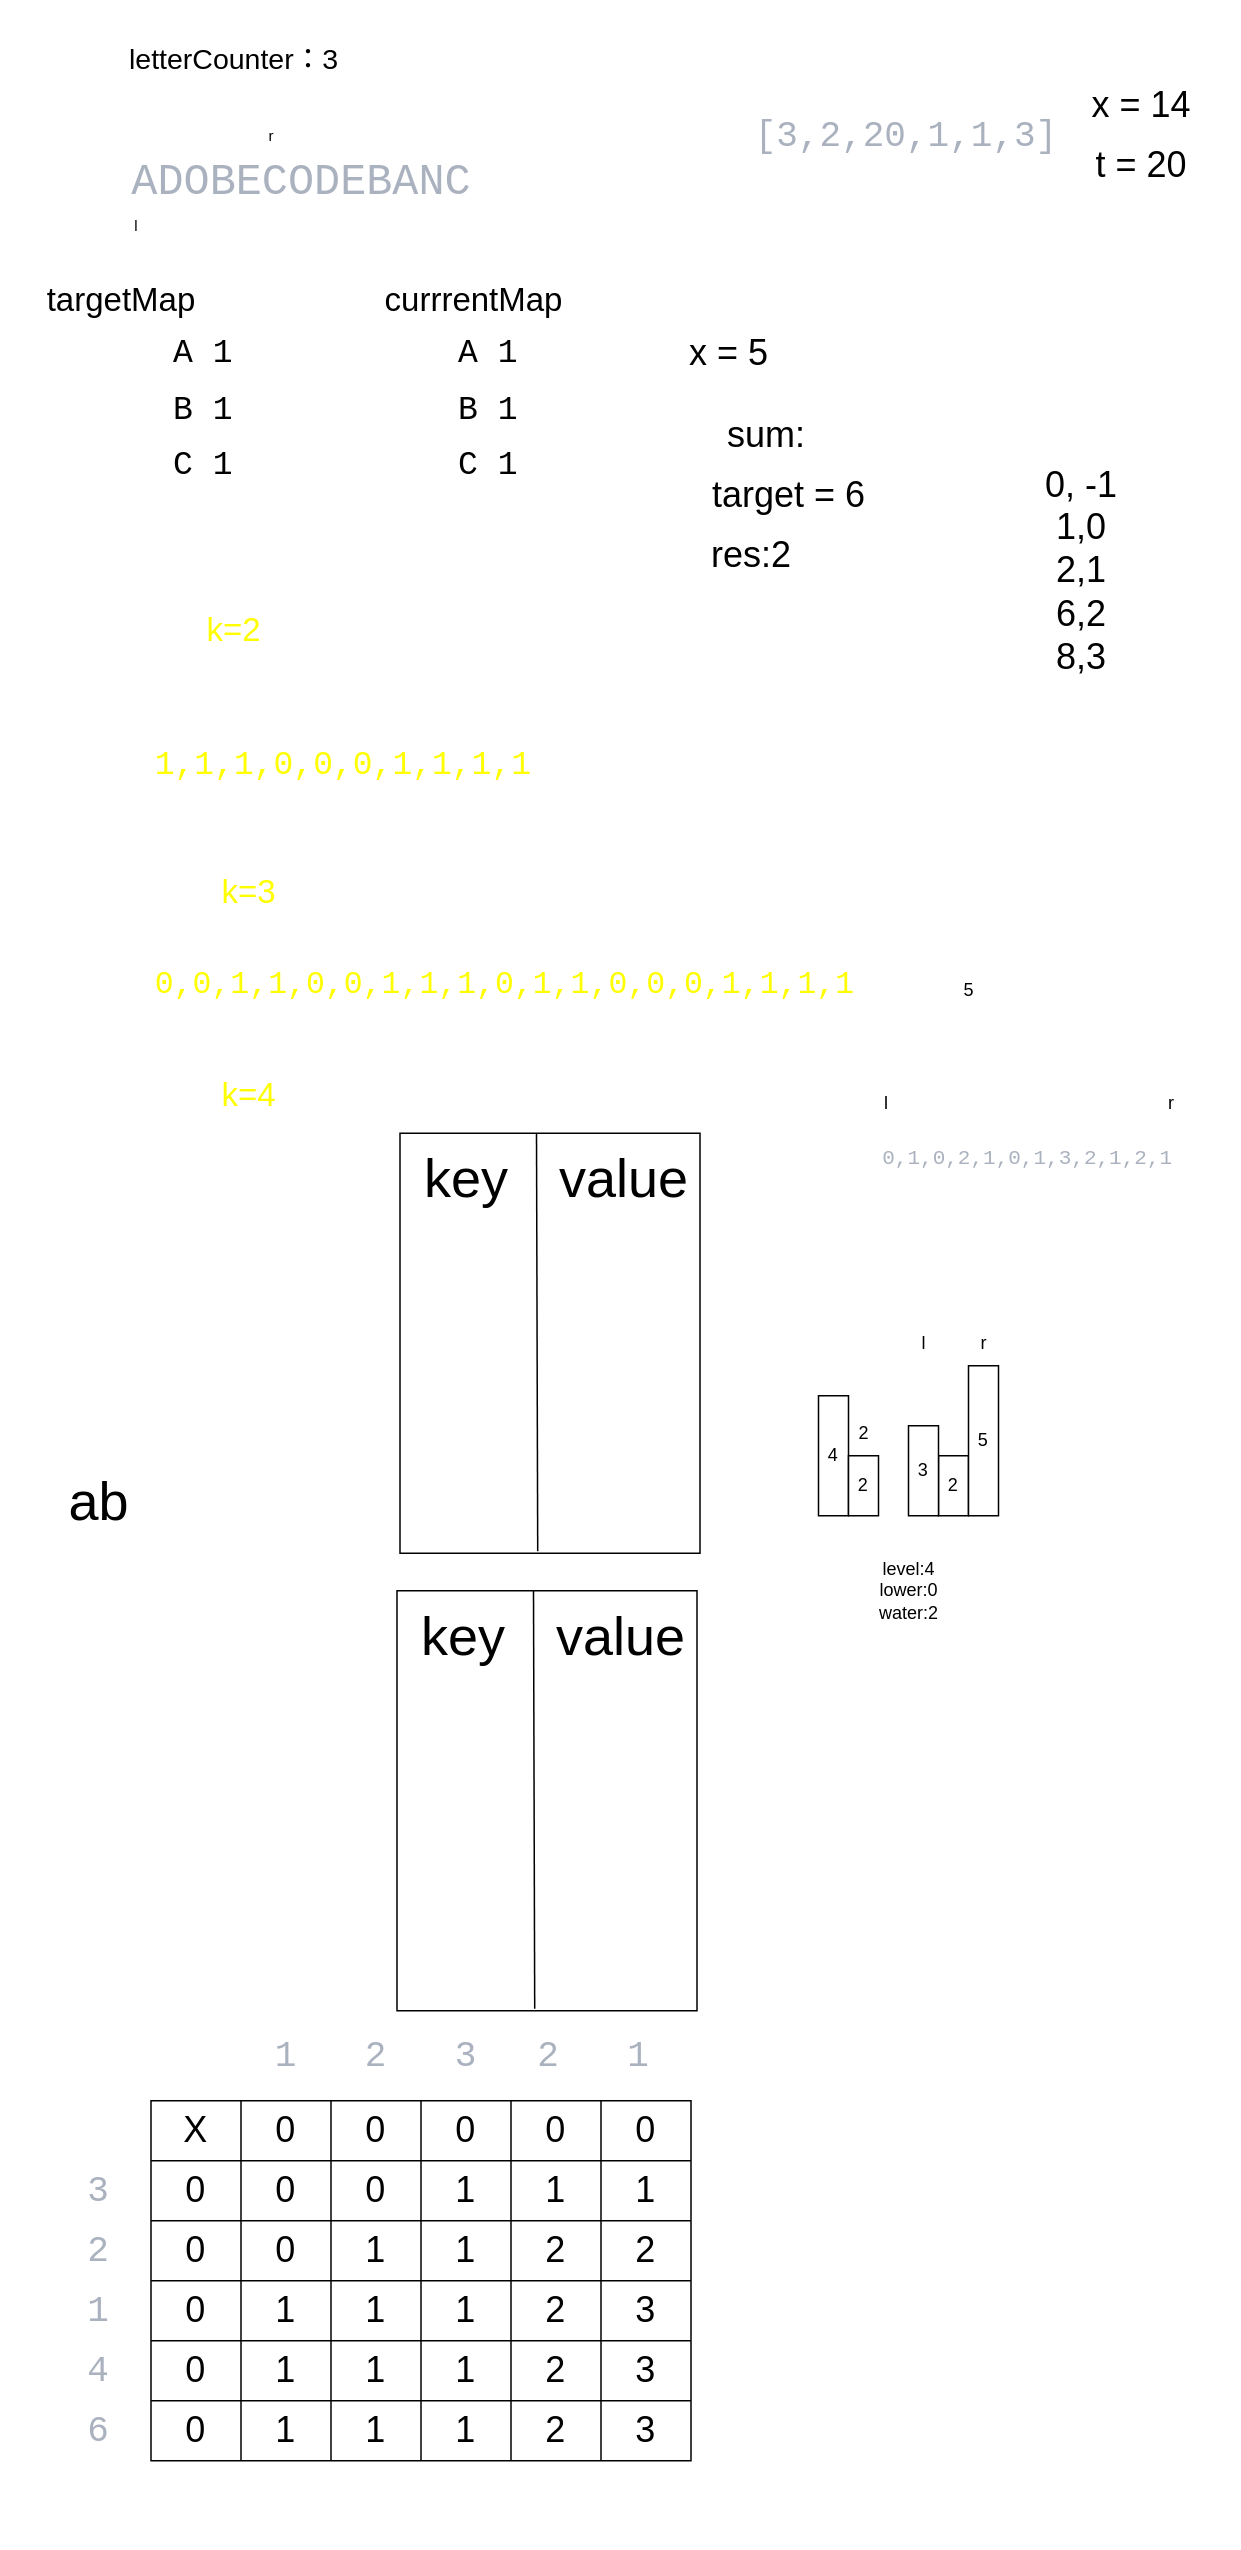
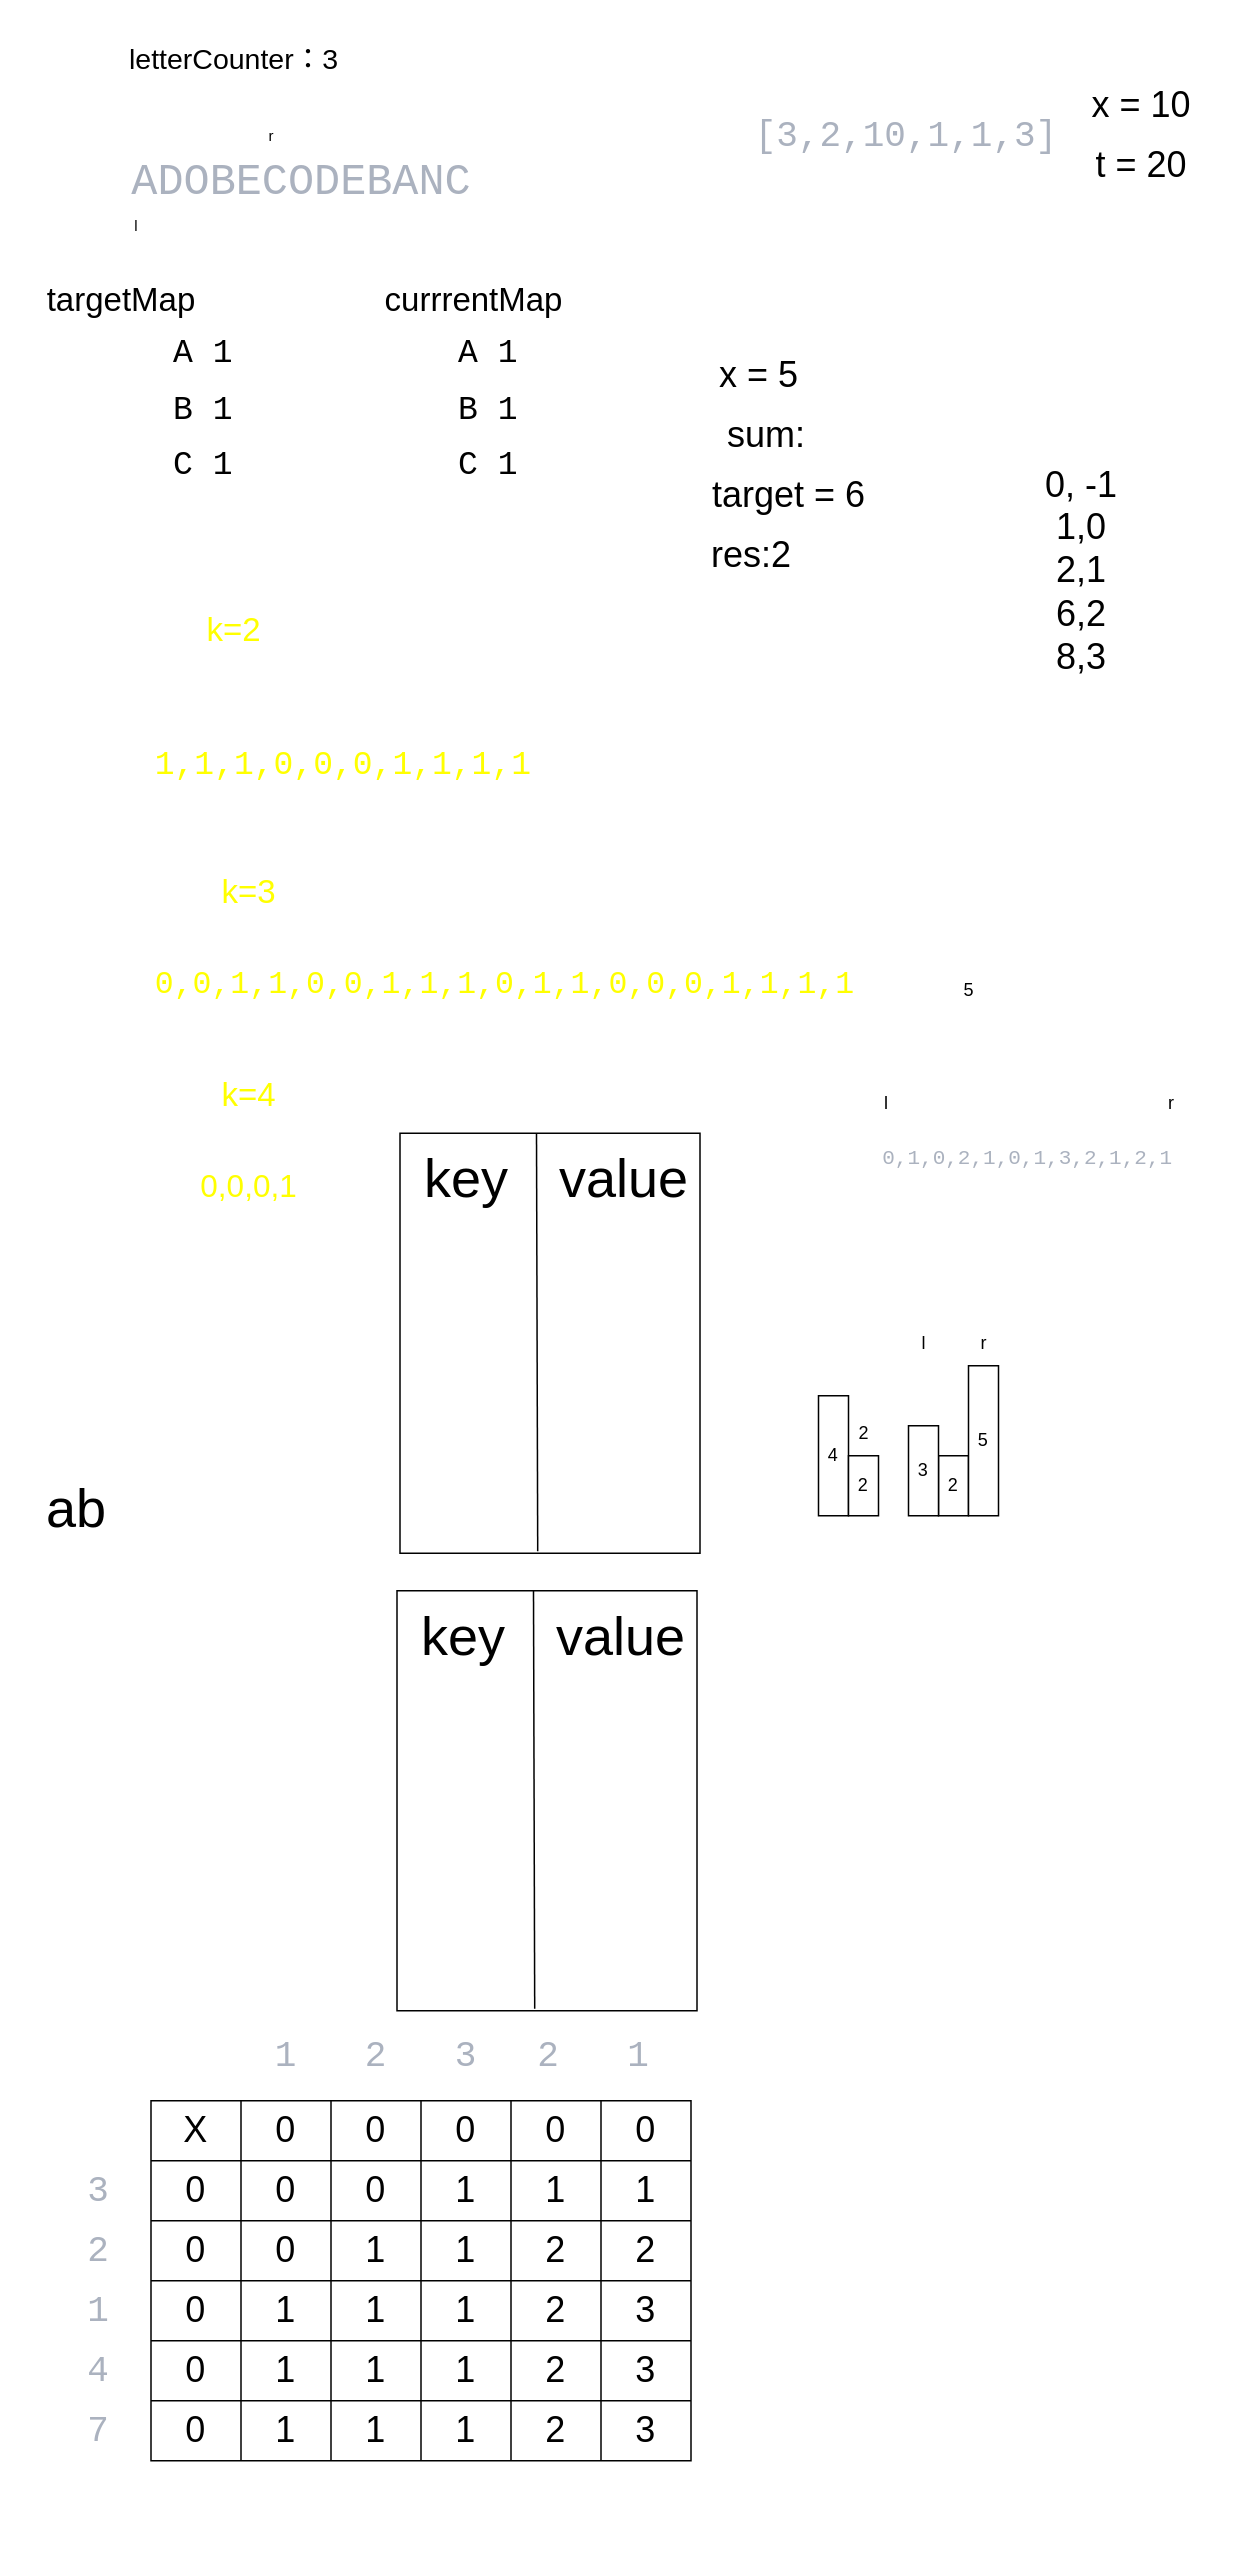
(1142, 106) -> (1142, 106)
(790, 112) -> (790, 112)
(728, 353) -> (758, 376)
none -> (248, 1186)
(98, 1501) -> (76, 1508)
(908, 1591) -> none
(79, 2399) -> (79, 2399)
